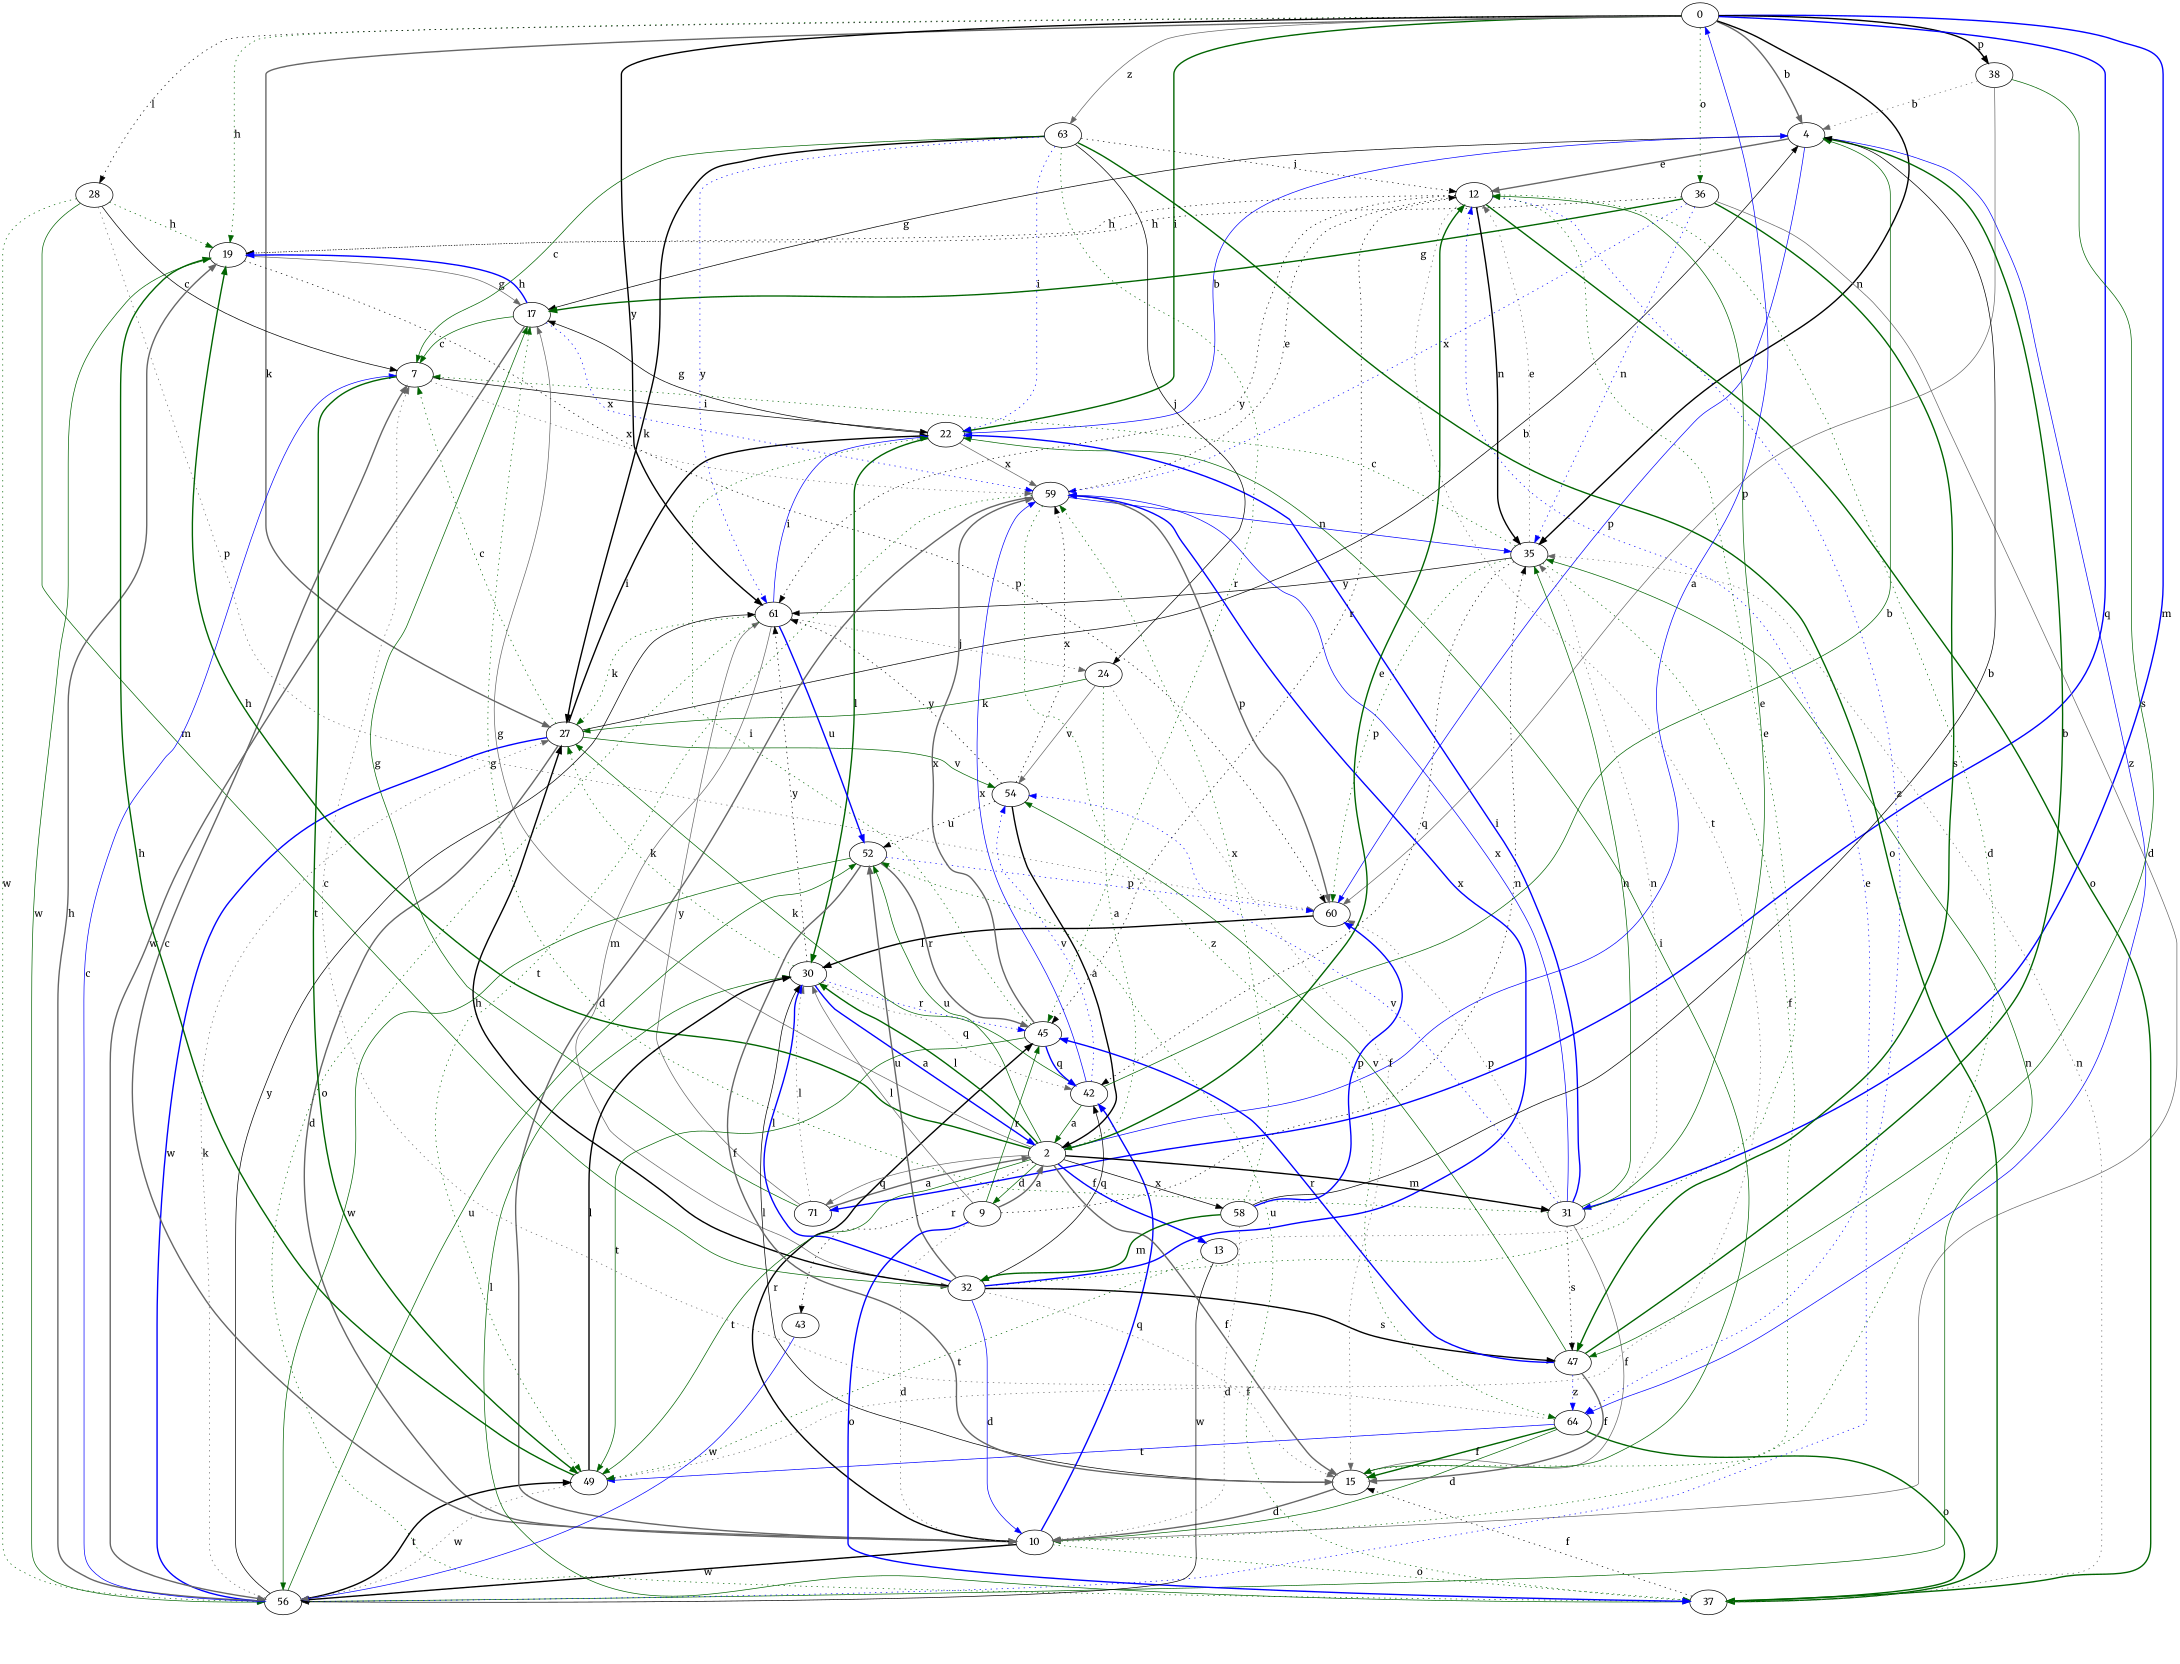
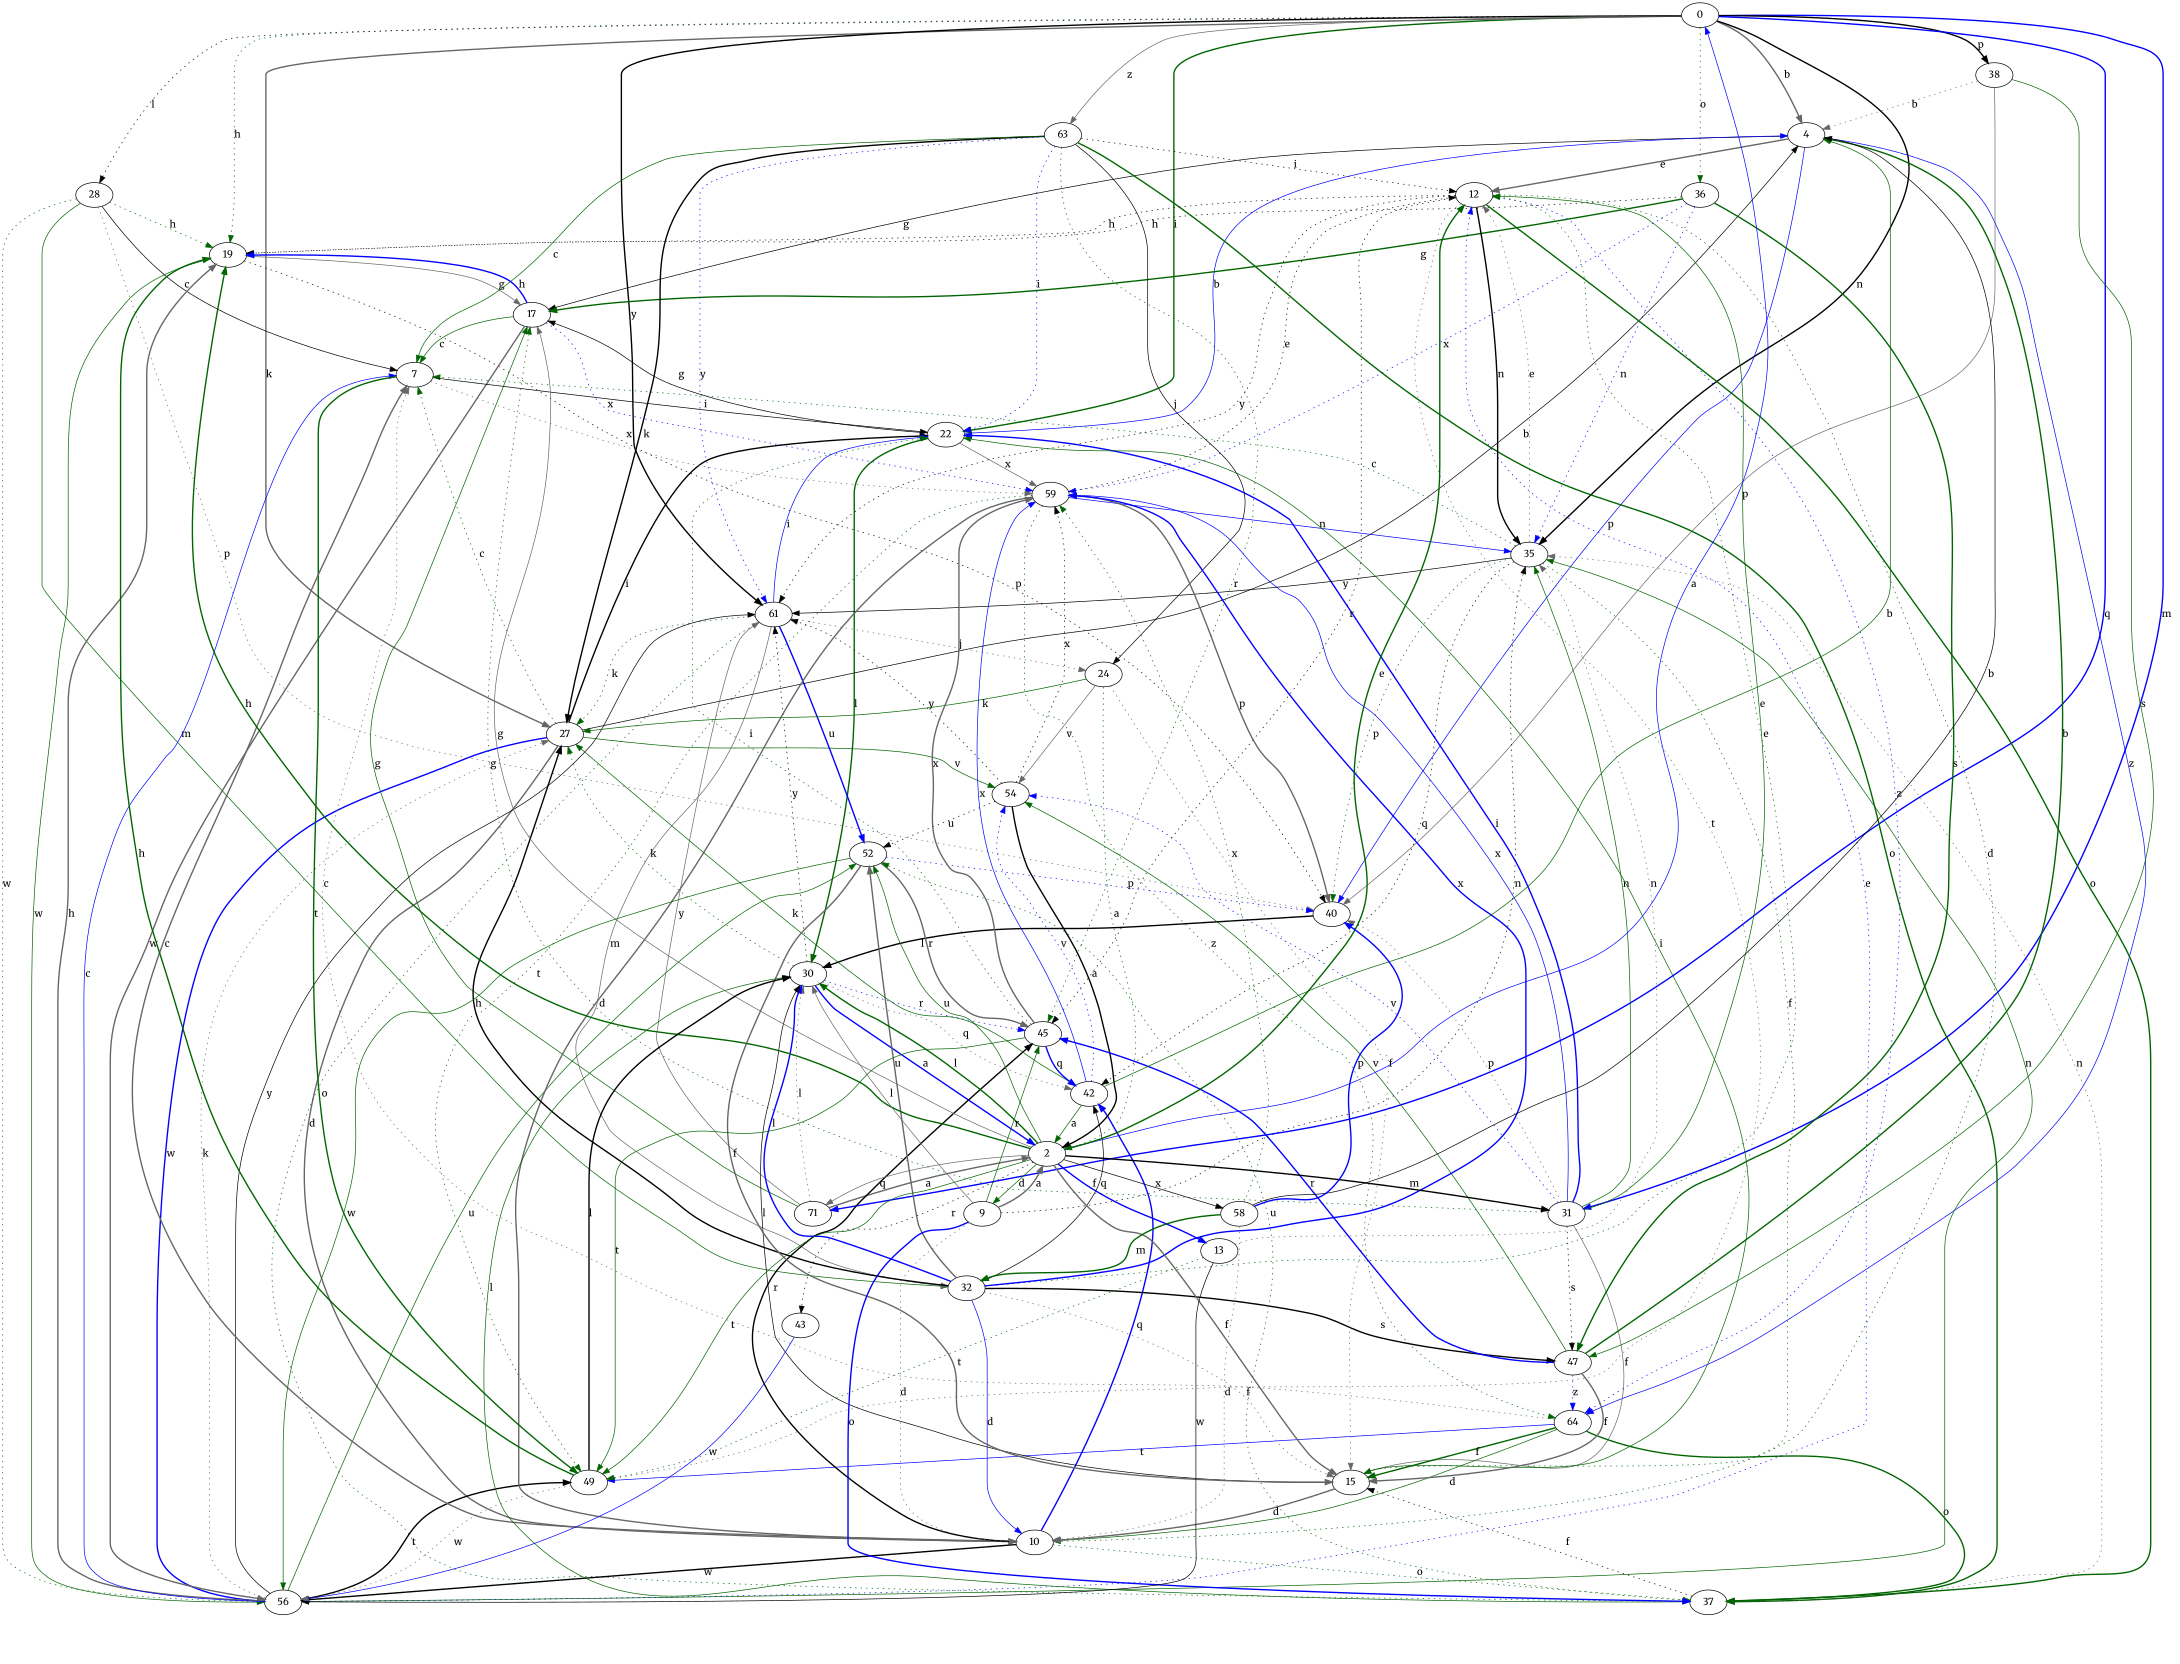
(1332, 914) -> (1332, 914)
(2049, 1194) -> none
